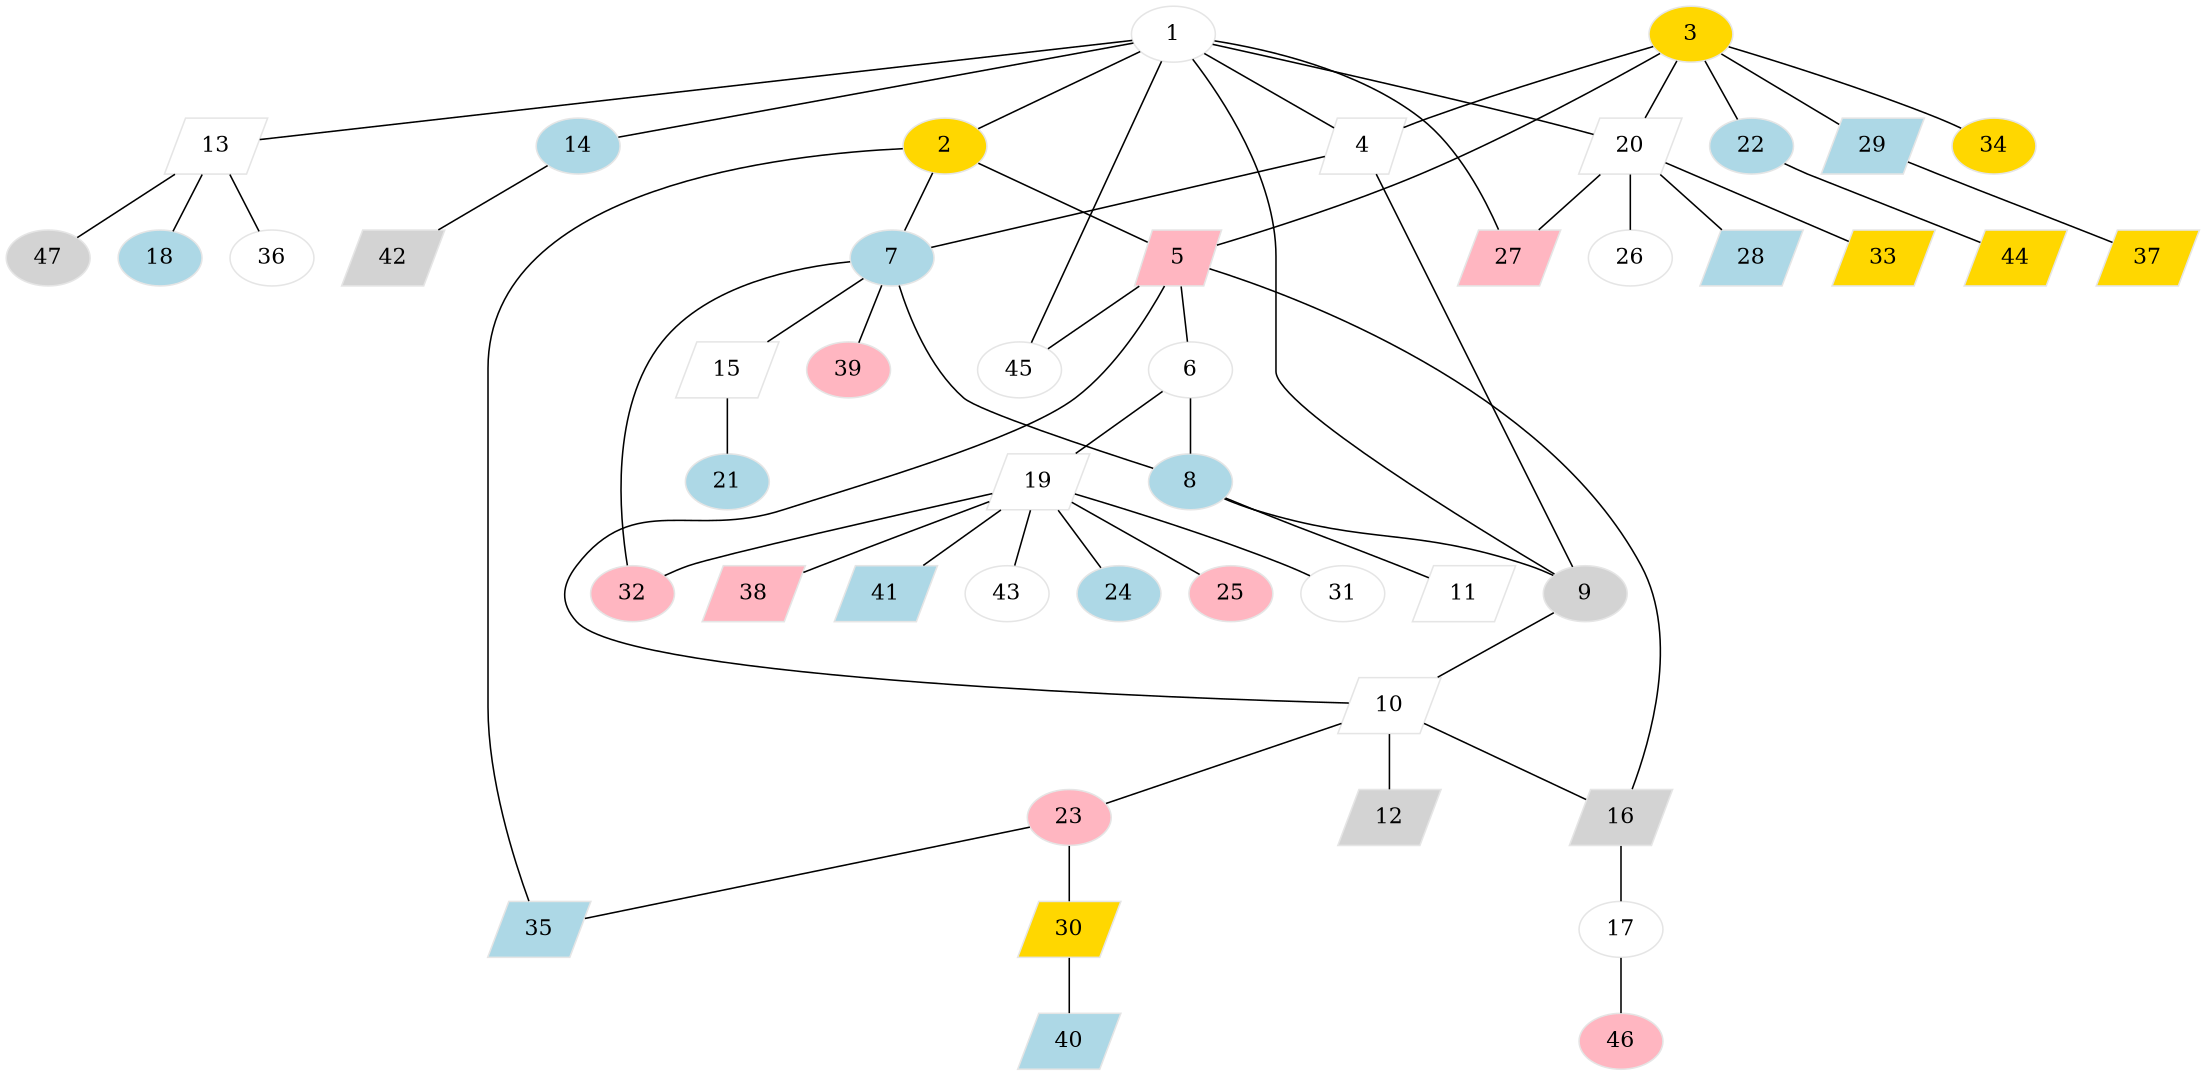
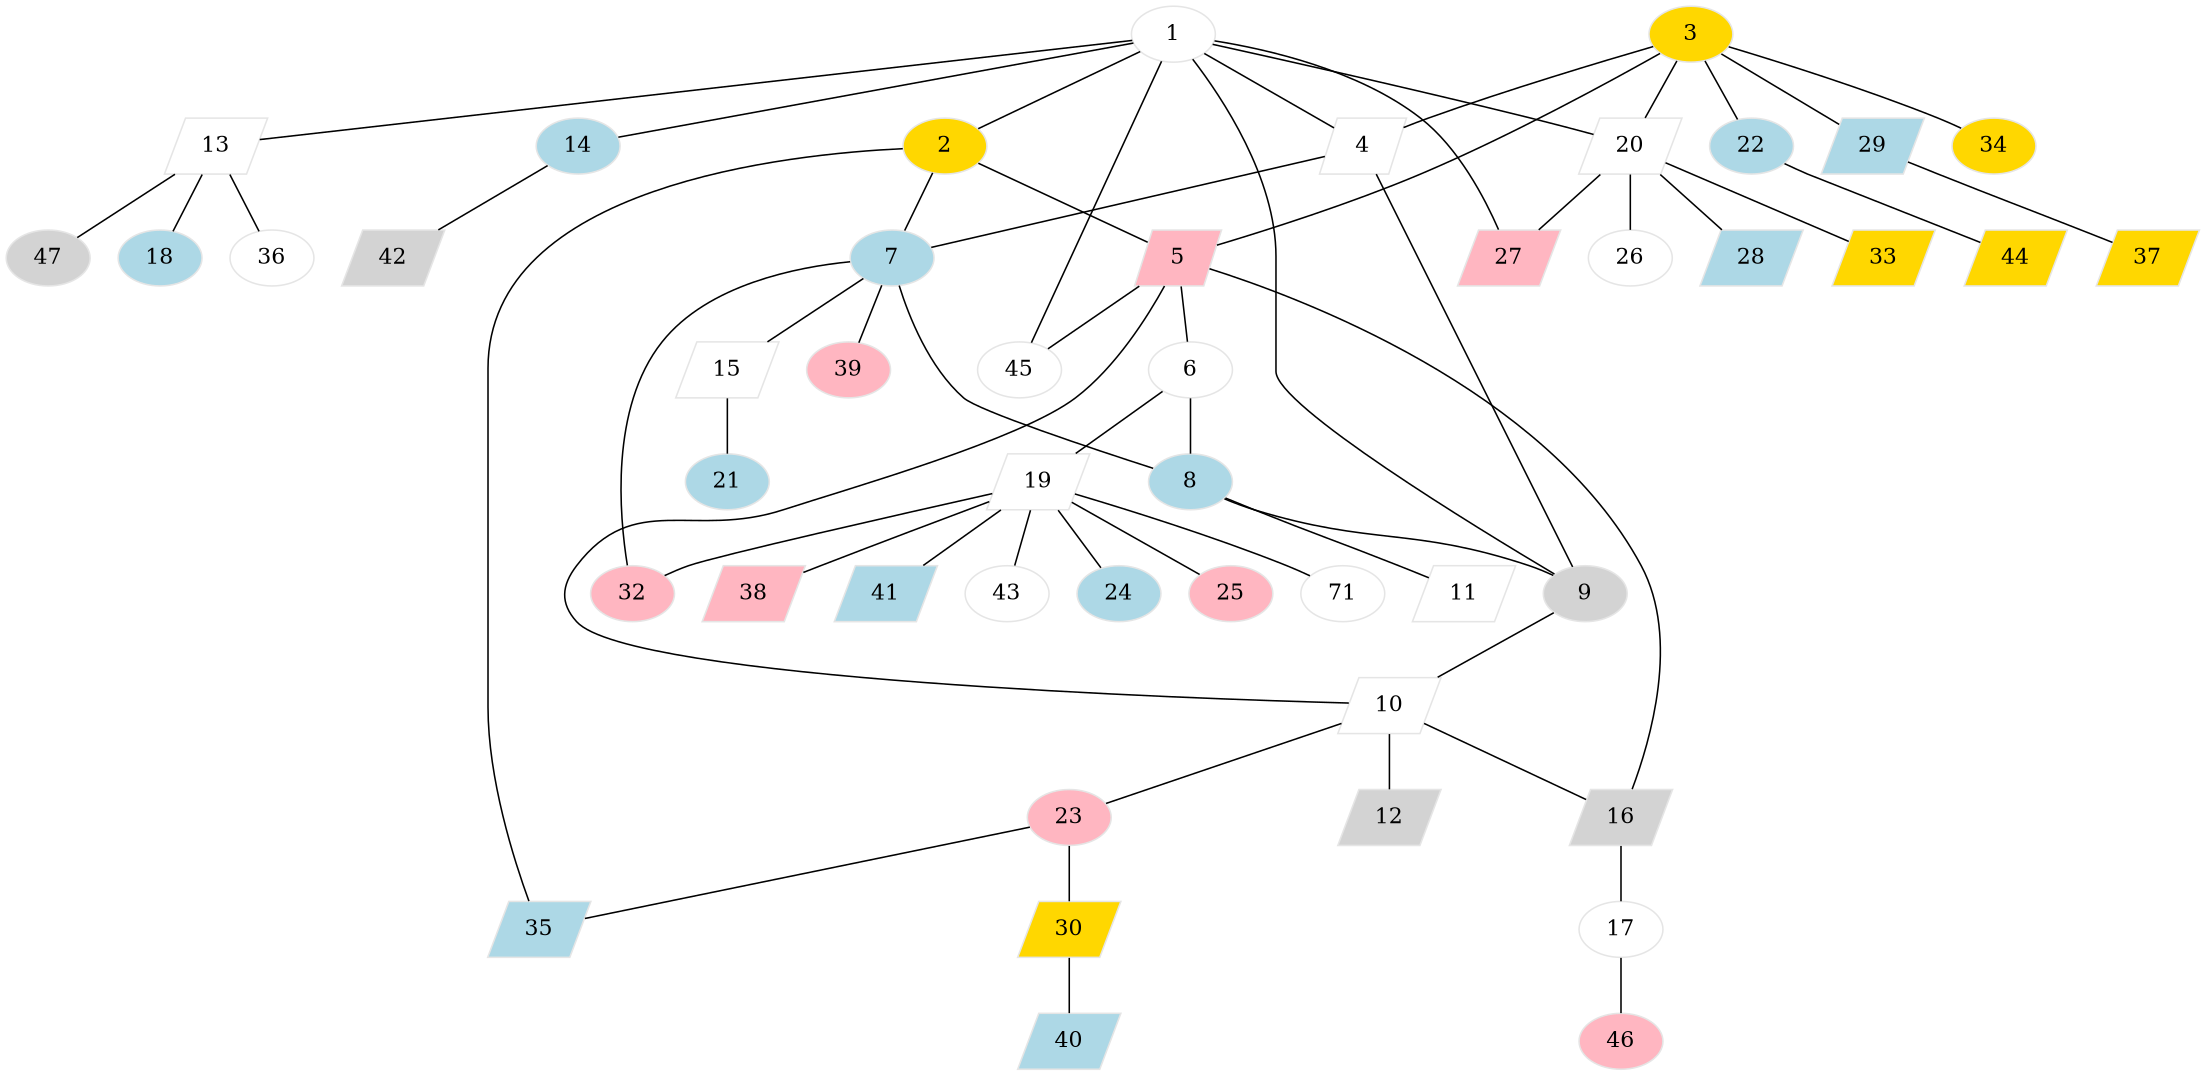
(1343, 594) -> (1343, 594)
